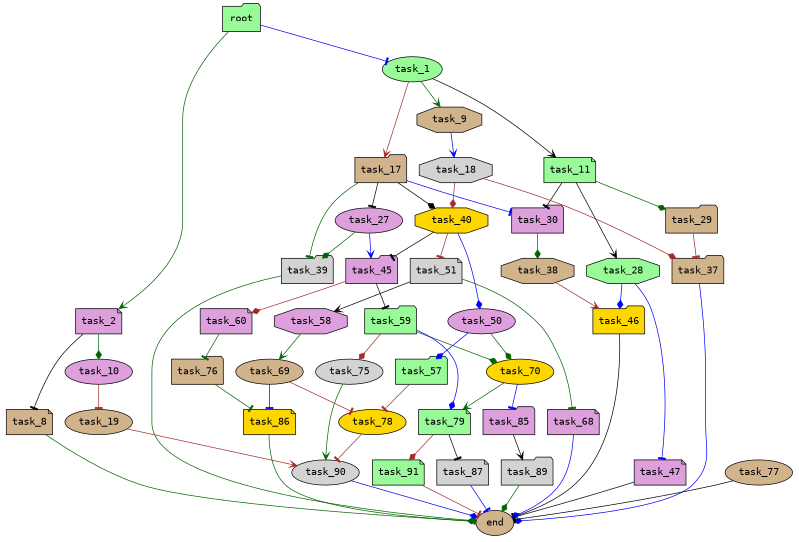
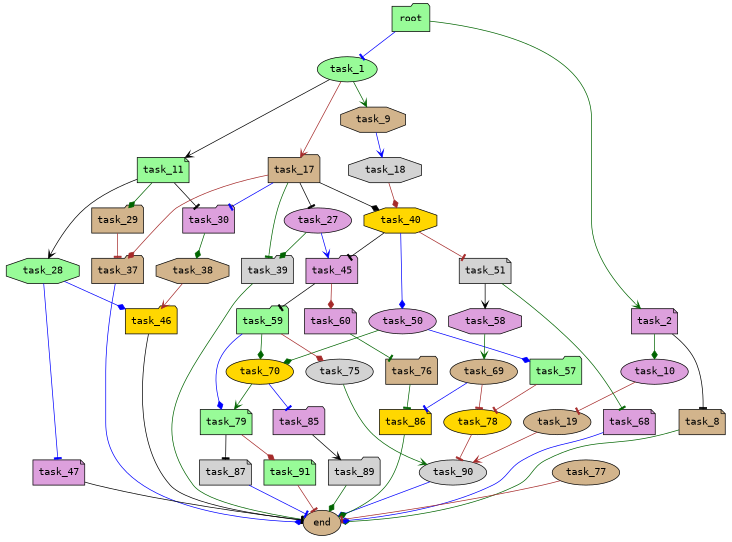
(578, 211) -> (196, 197)
(625, 502) -> (452, 502)
